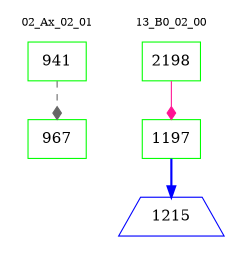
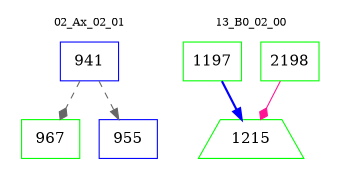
(57, 61) -> (89, 61)
(171, 94) -> (273, 94)
none -> (128, 139)
(171, 217) -> (251, 139)
